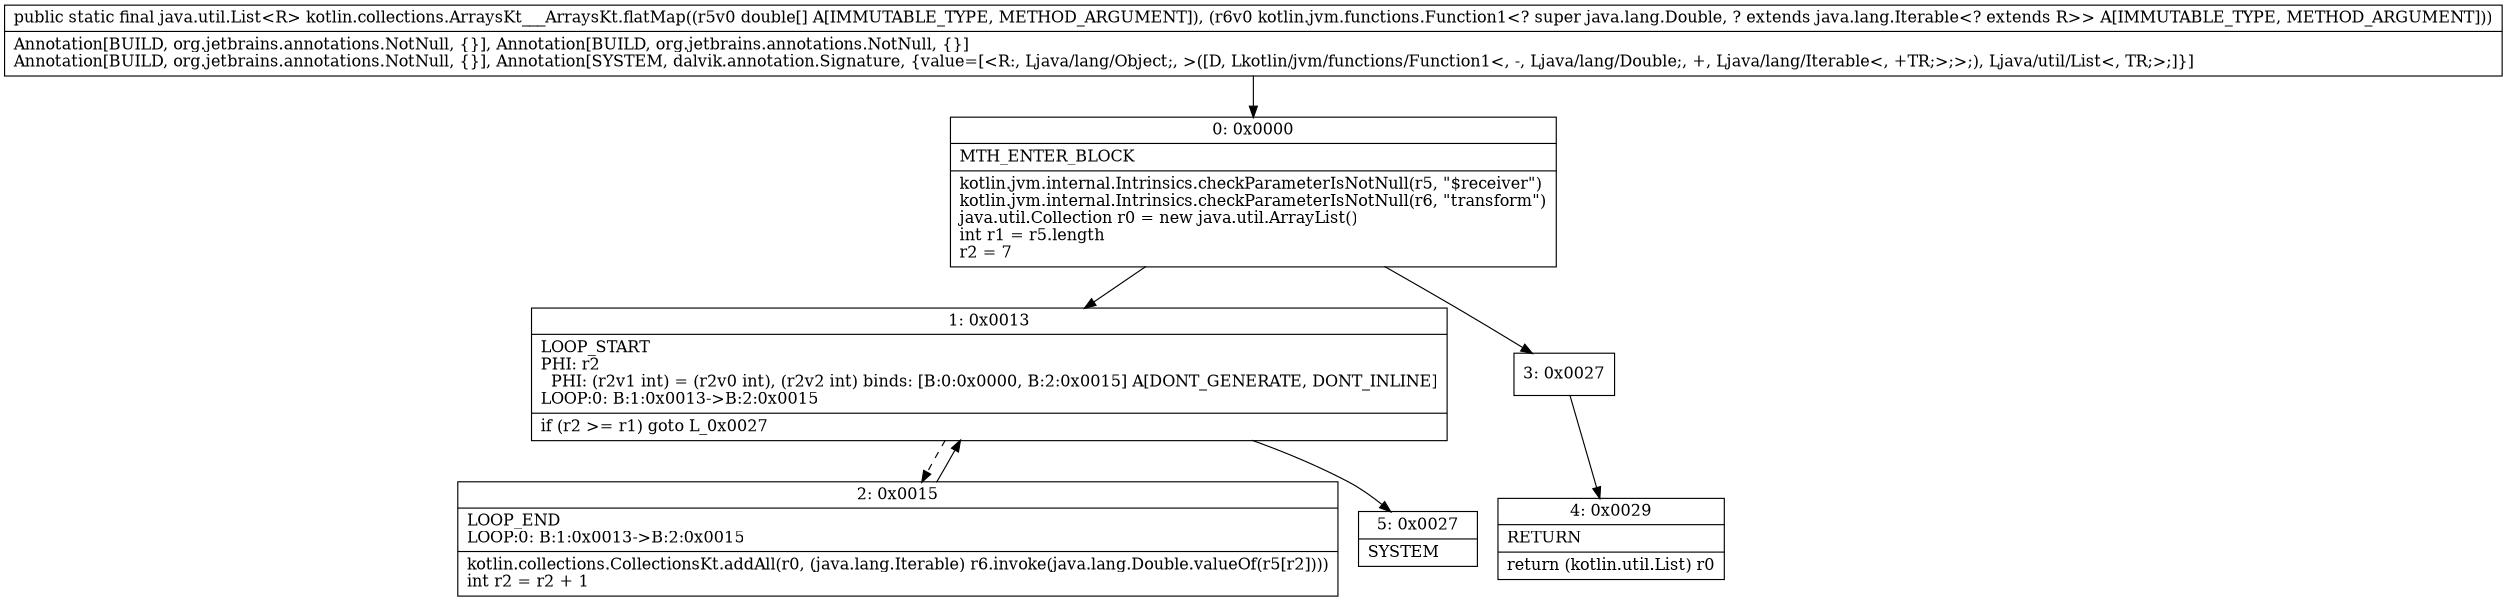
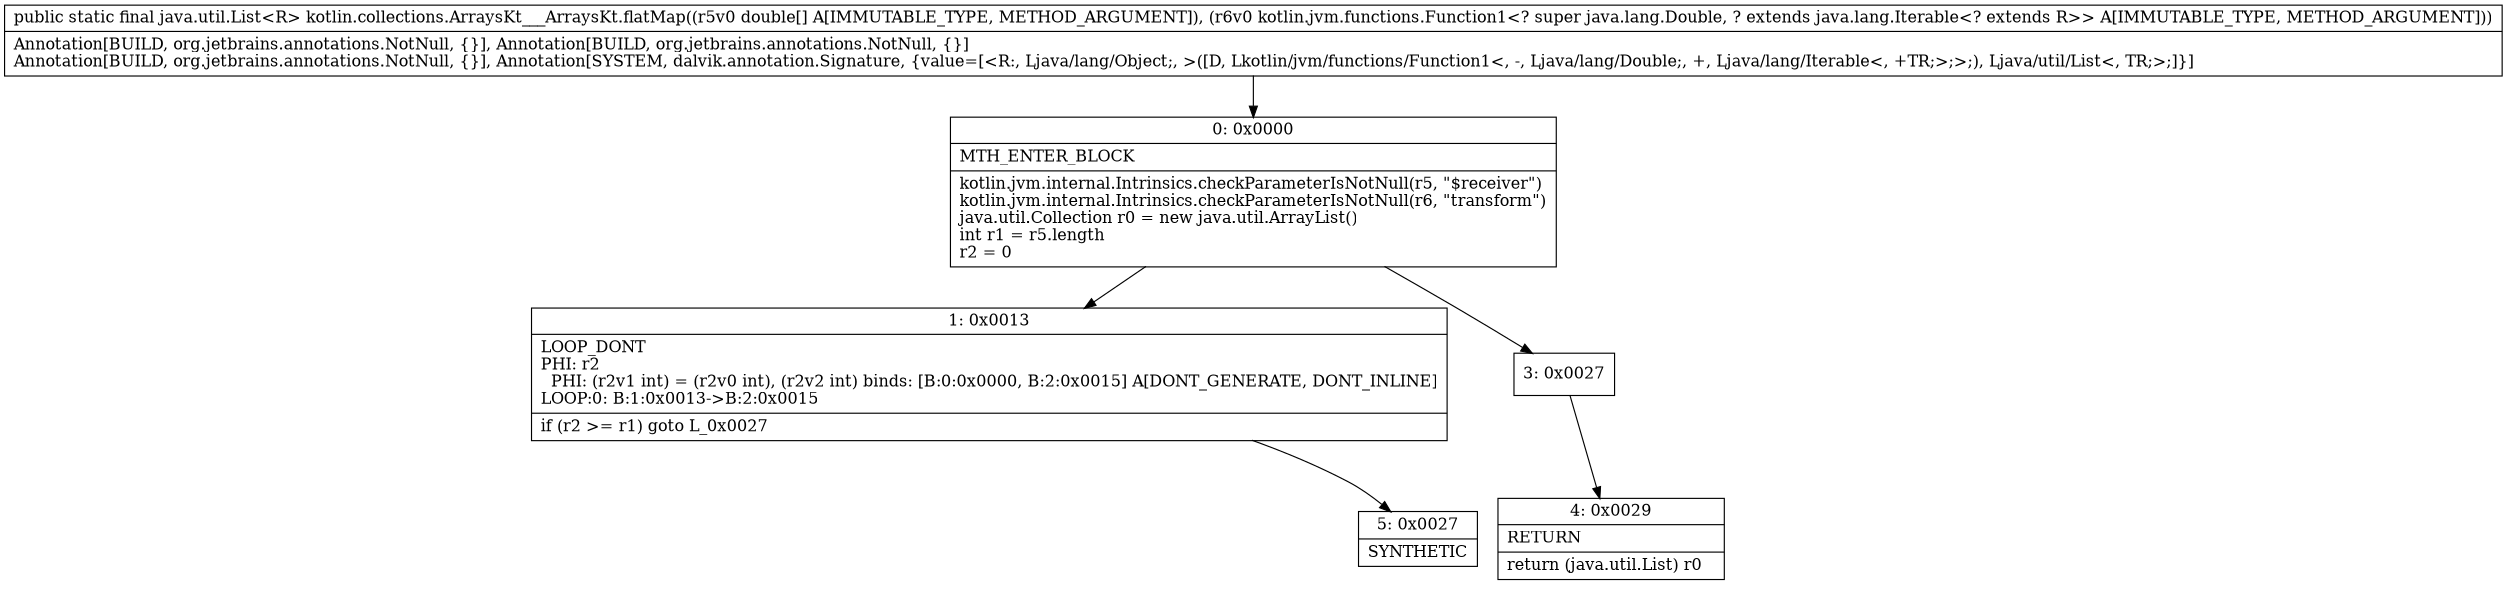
(986, 253) -> (986, 253)
(596, 347) -> (593, 347)
(898, 539) -> none
(1404, 552) -> (1418, 552)
(1611, 565) -> (1605, 565)
